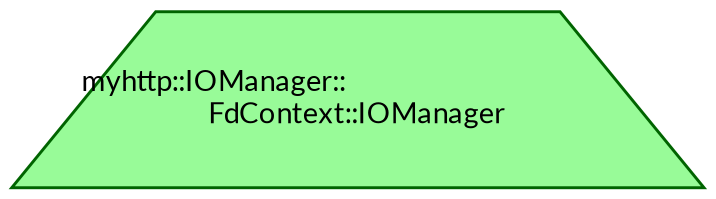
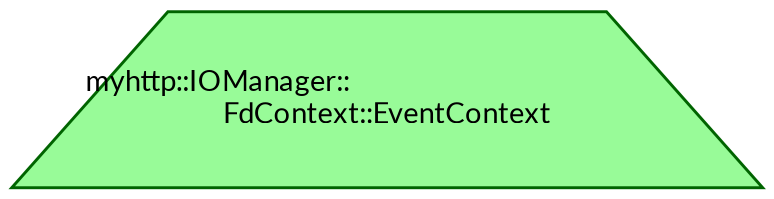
(358, 100) -> (387, 100)
